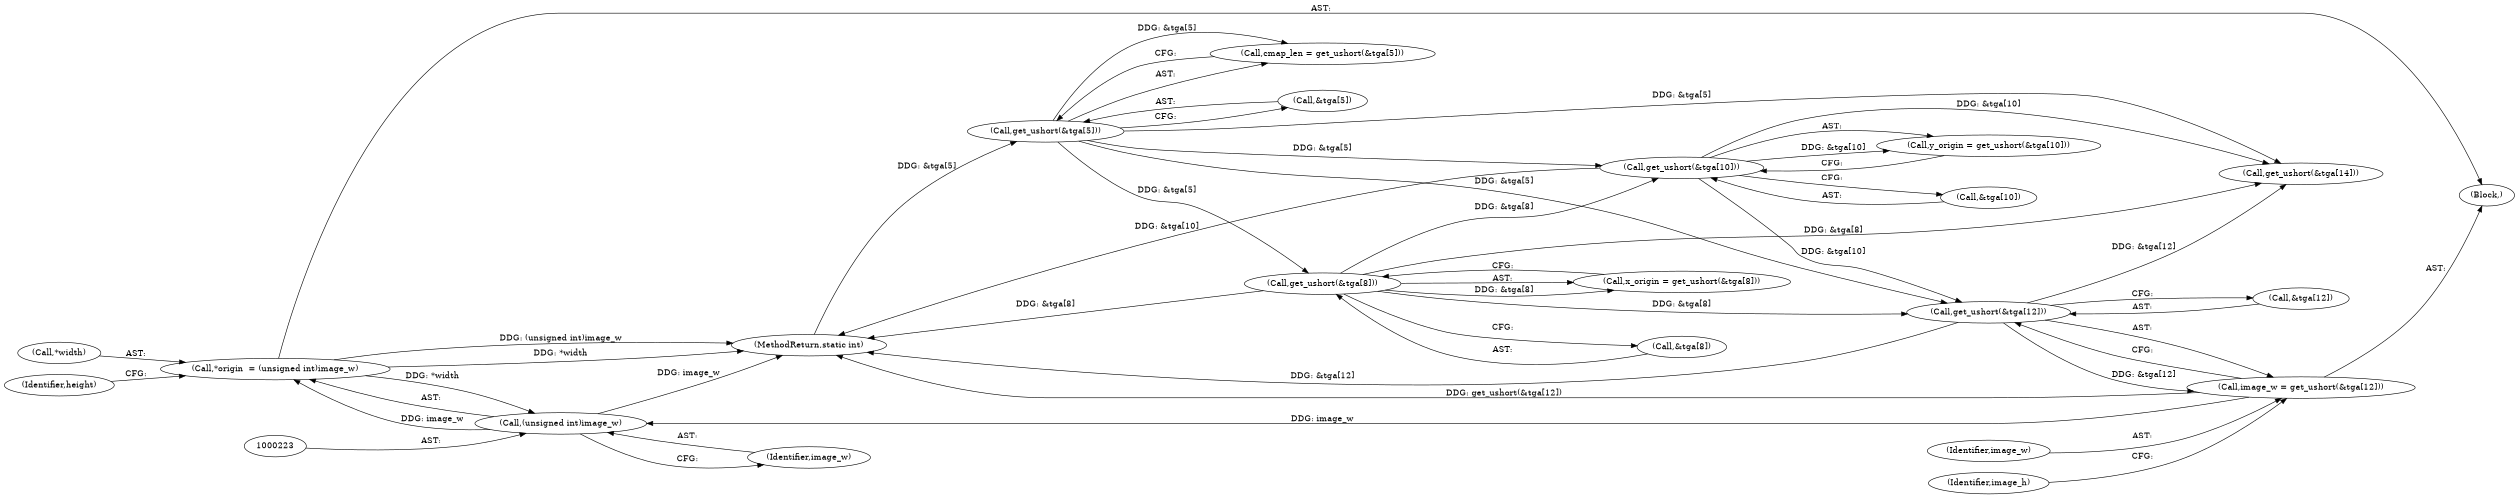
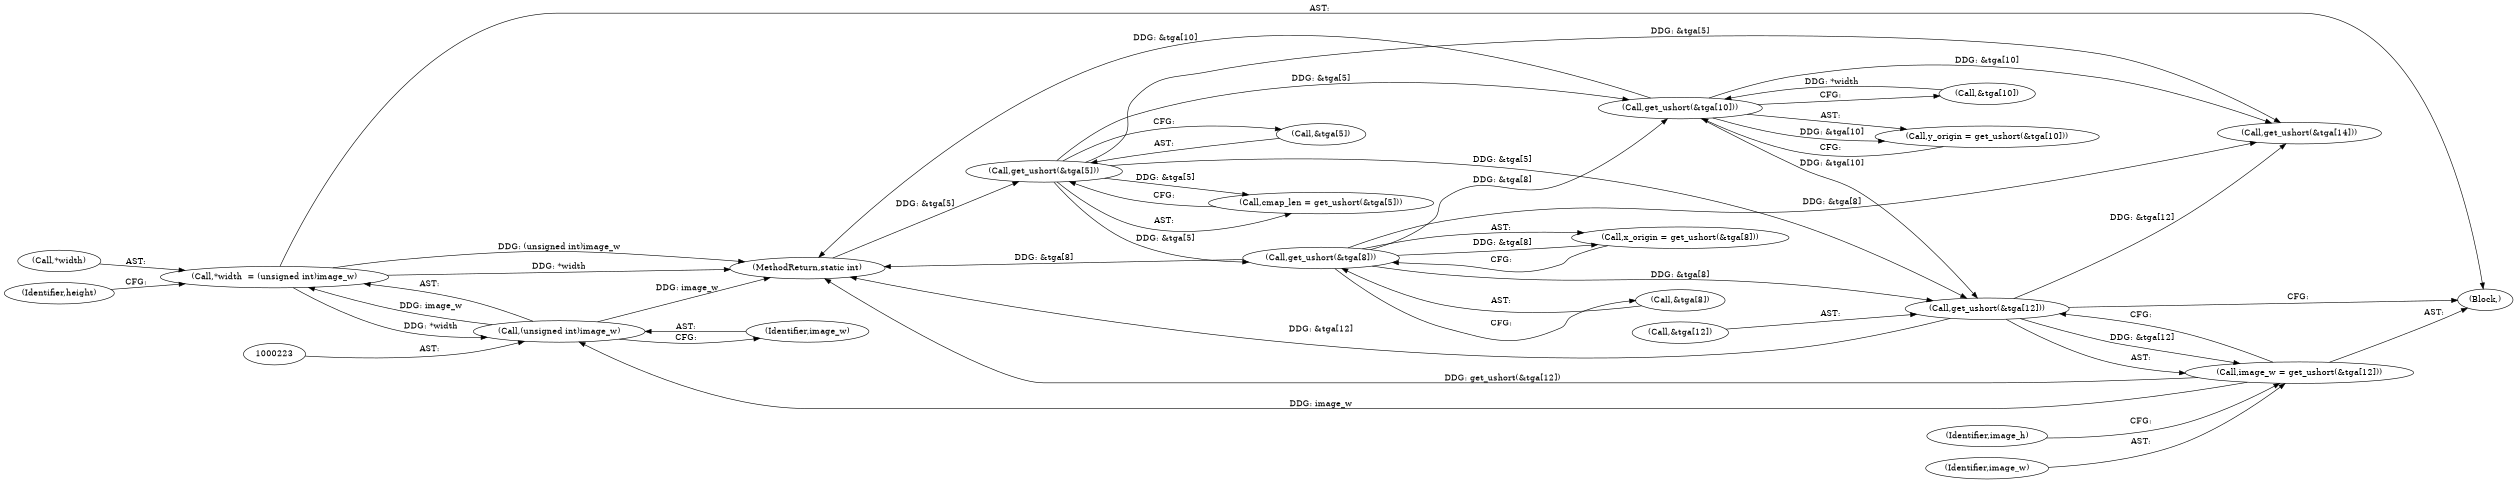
(1834, 196) -> (1832, 82)
(2149, 299) -> (2260, 304)
(275, 369) -> (275, 277)
